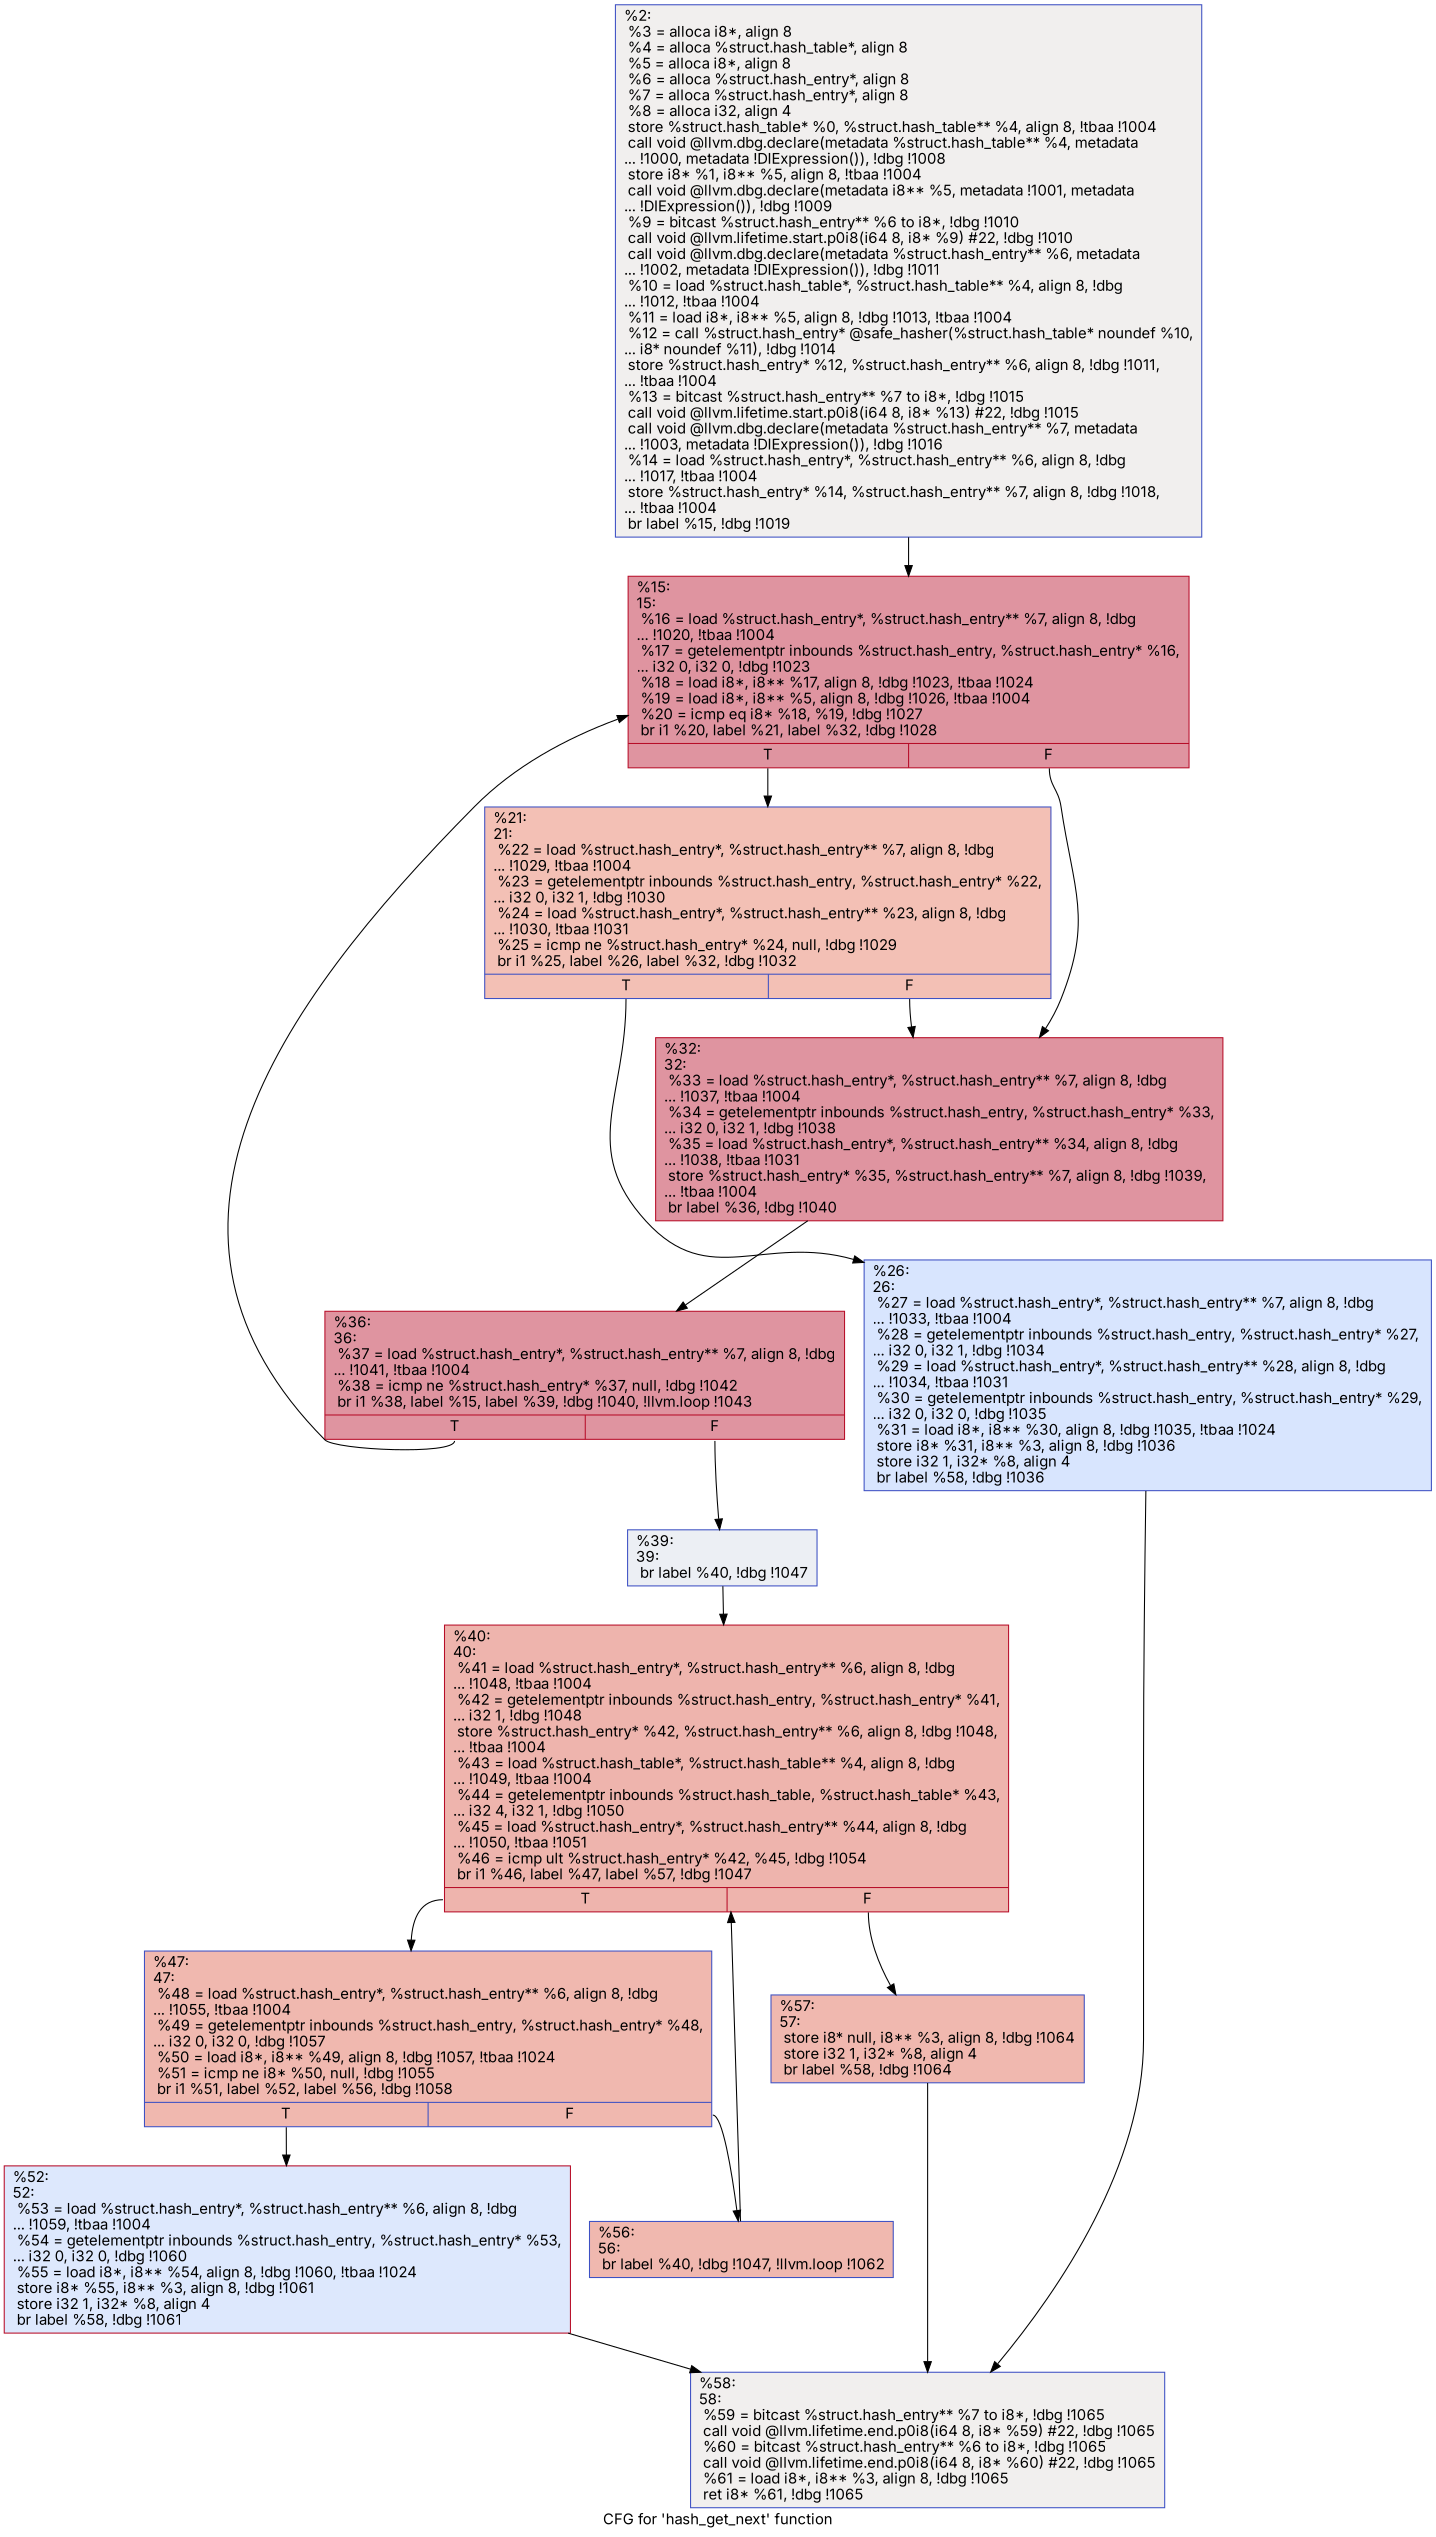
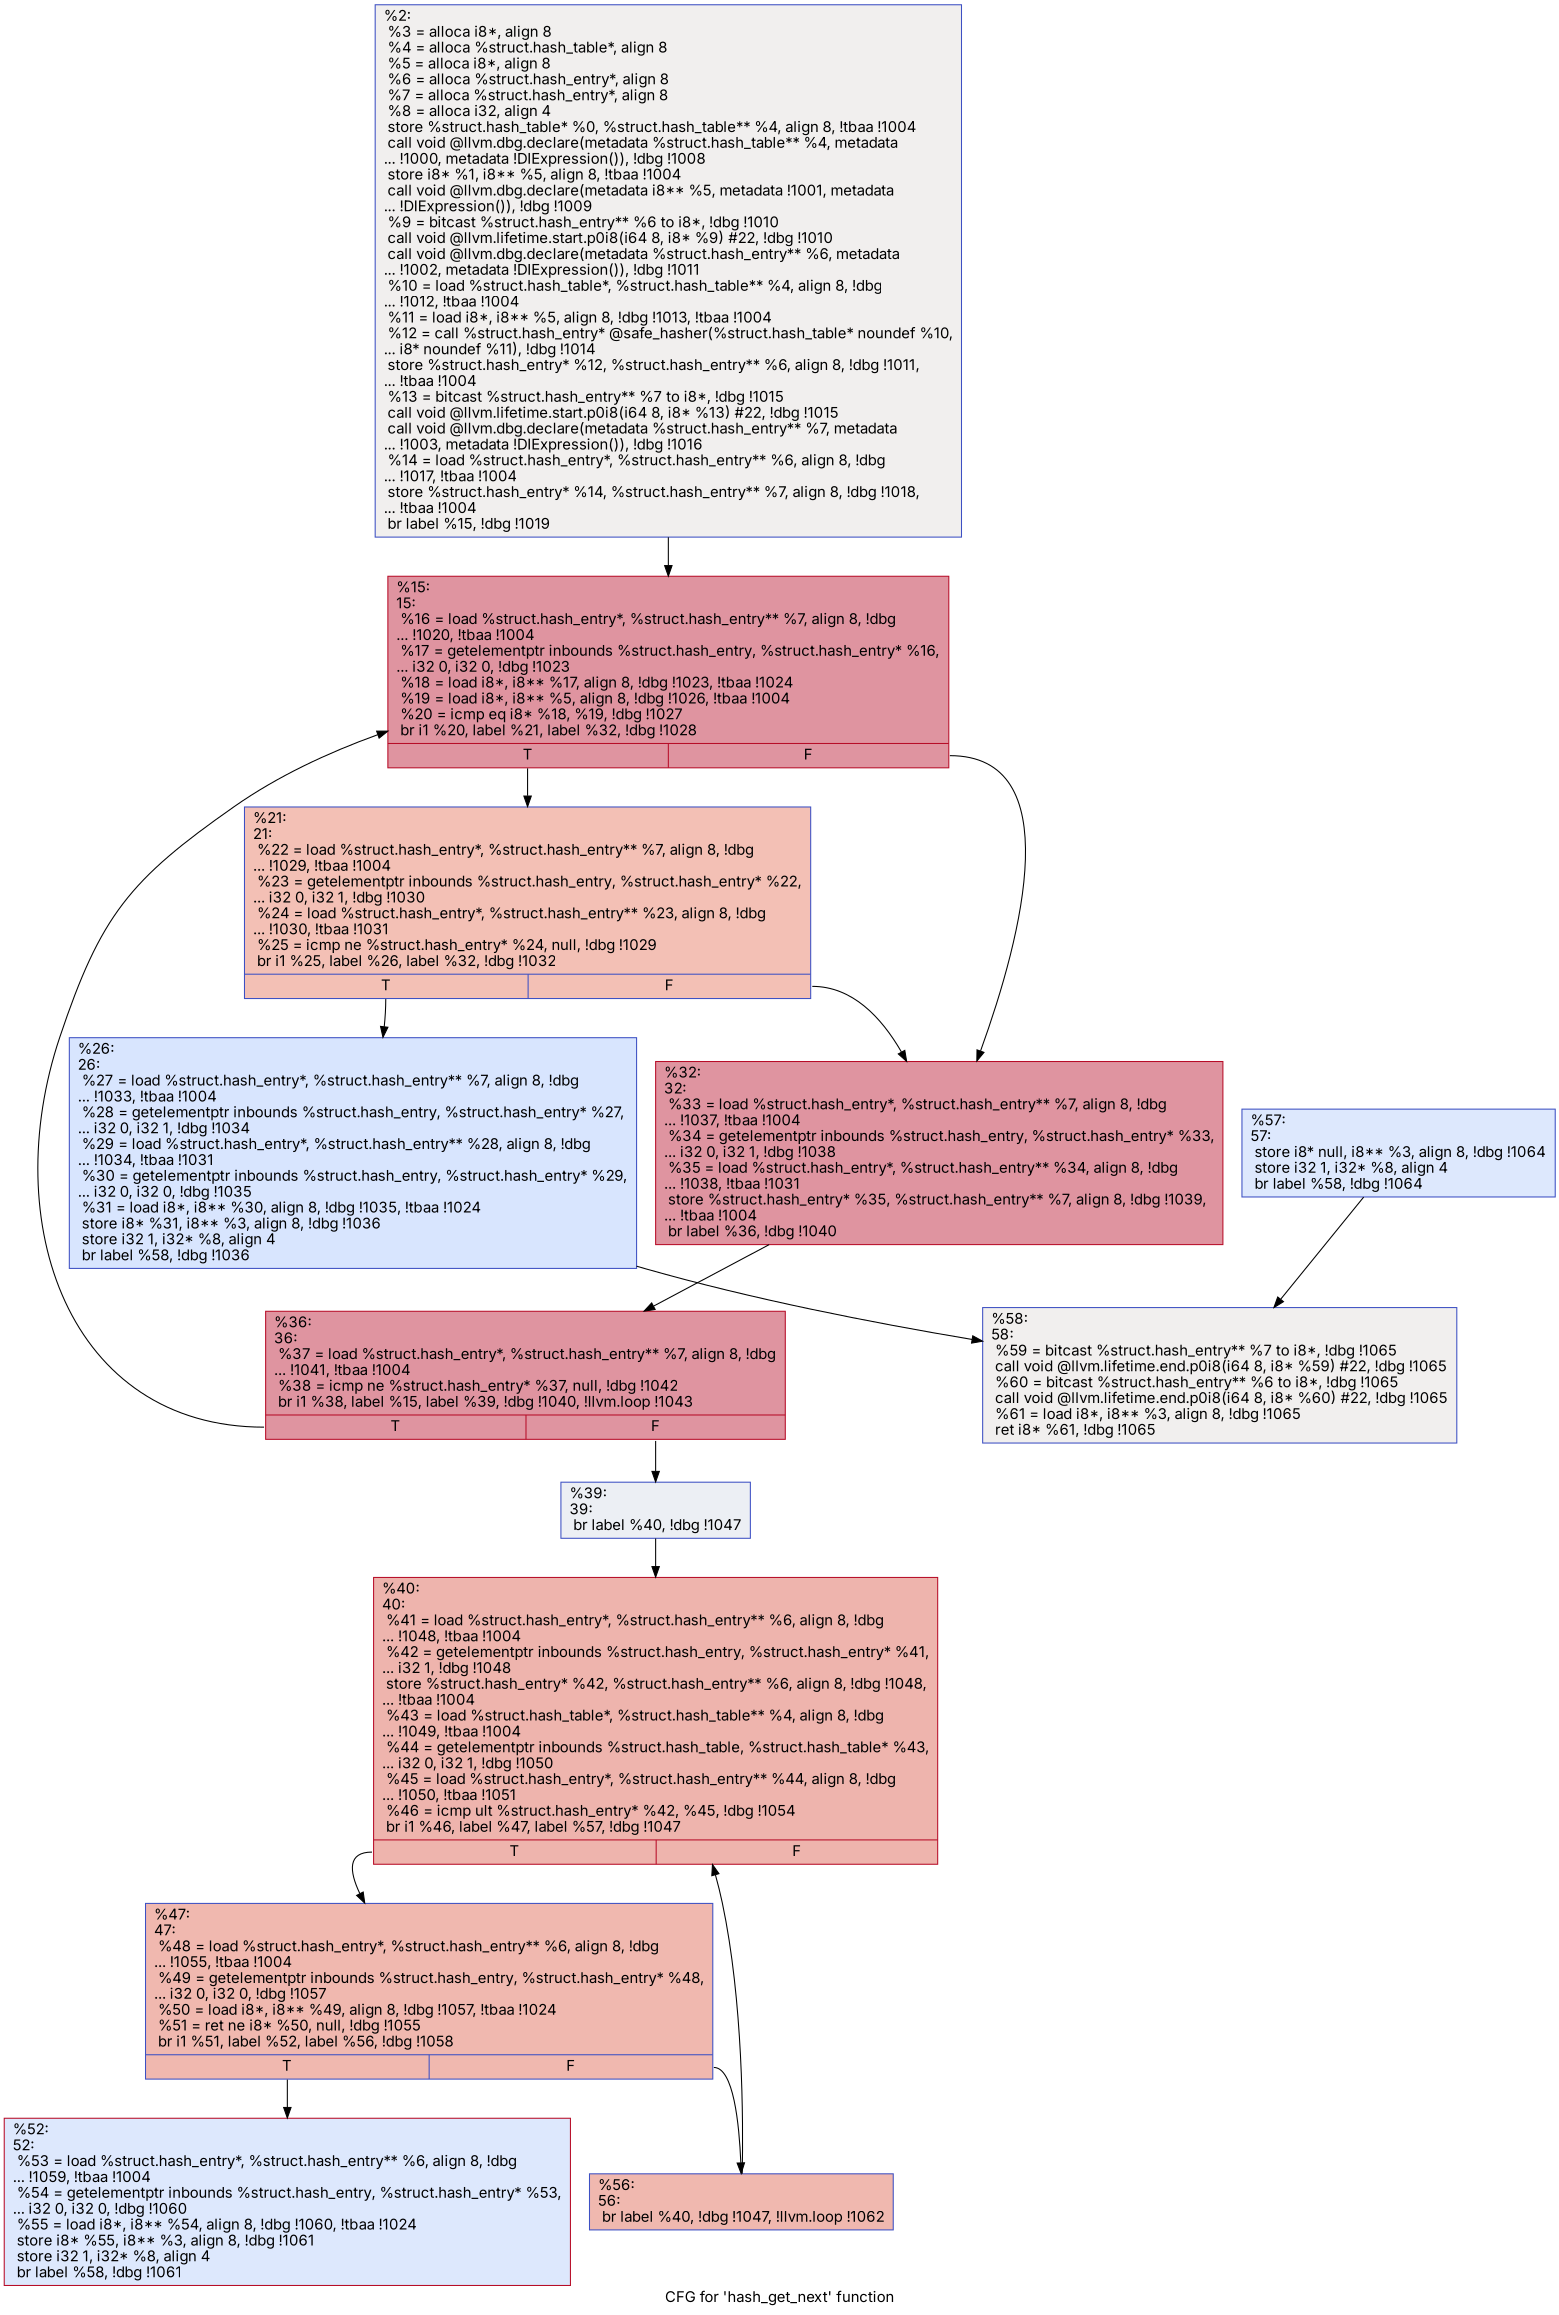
(539, 1811) -> (468, 1764)
(875, 1950) -> none
(928, 2039) -> (1399, 1153)
(294, 2074) -> (288, 2026)
(629, 2351) -> none
